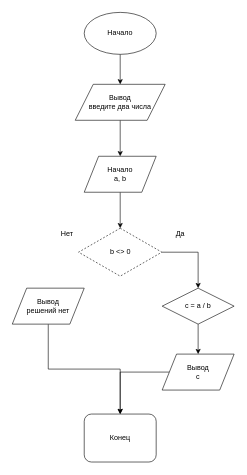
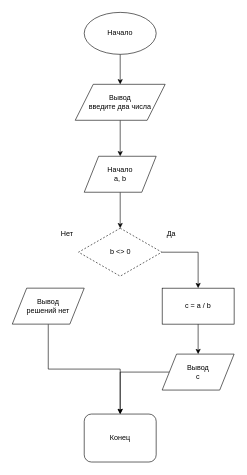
(180, 234) -> (171, 234)
(198, 306) -> (198, 306)
